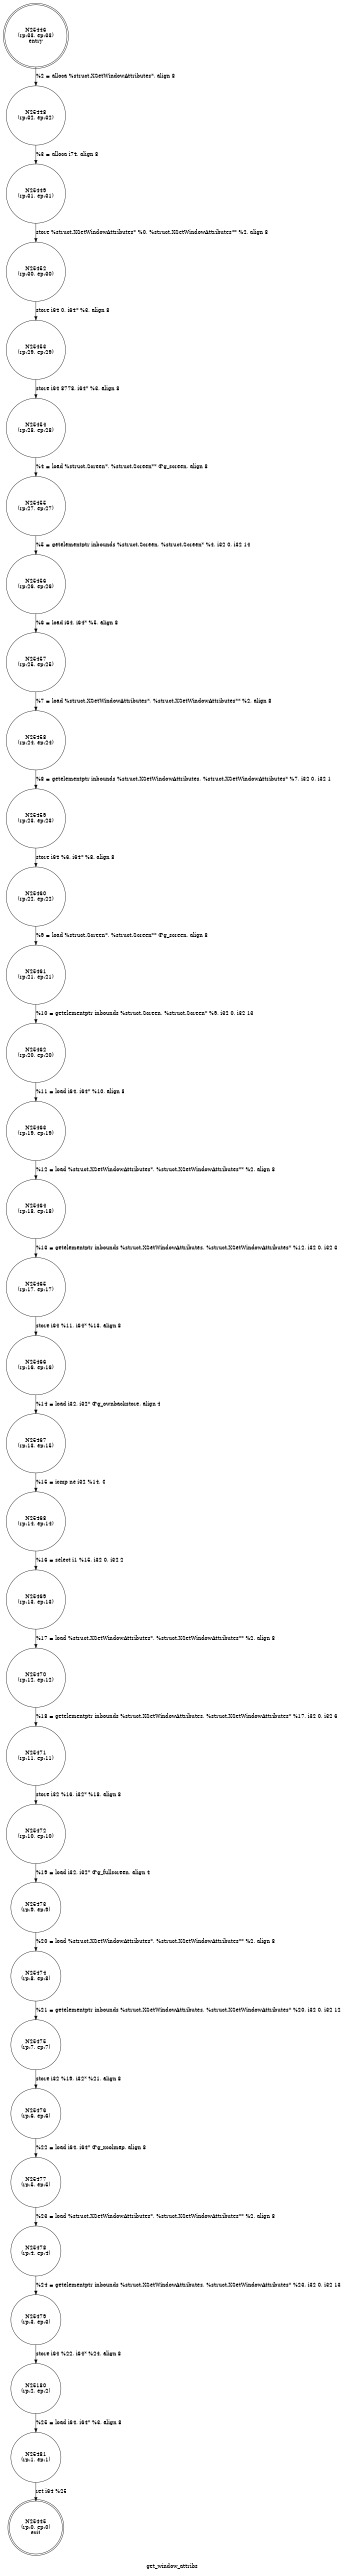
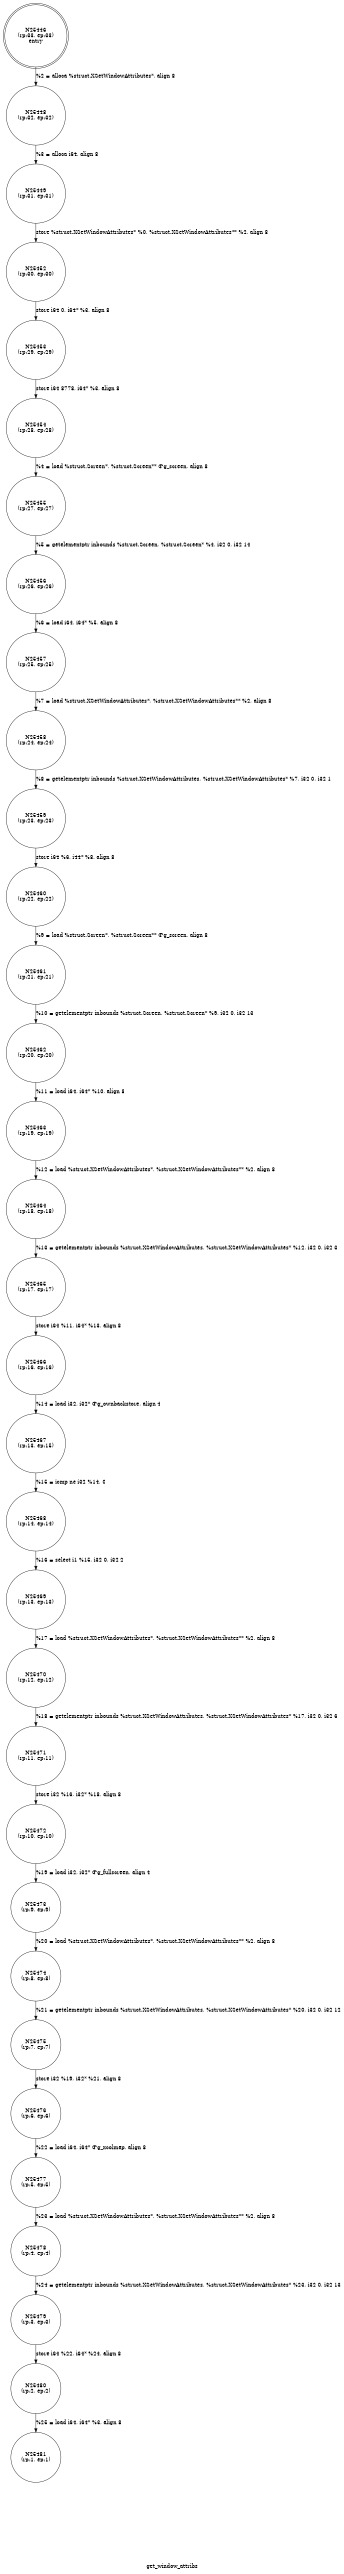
(67, 155) -> (67, 155)
(75, 858) -> (75, 858)
(36, 2389) -> (36, 2389)
(36, 2528) -> none
